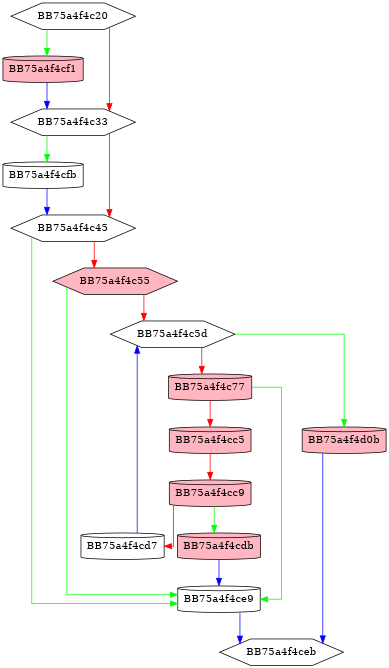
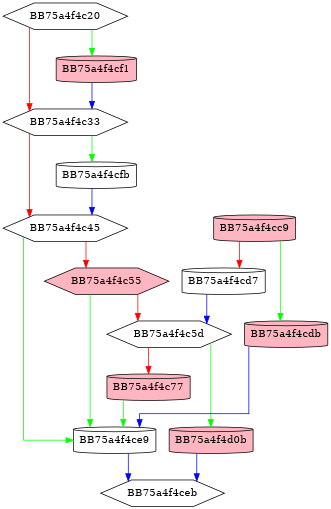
(210, 440) -> none
